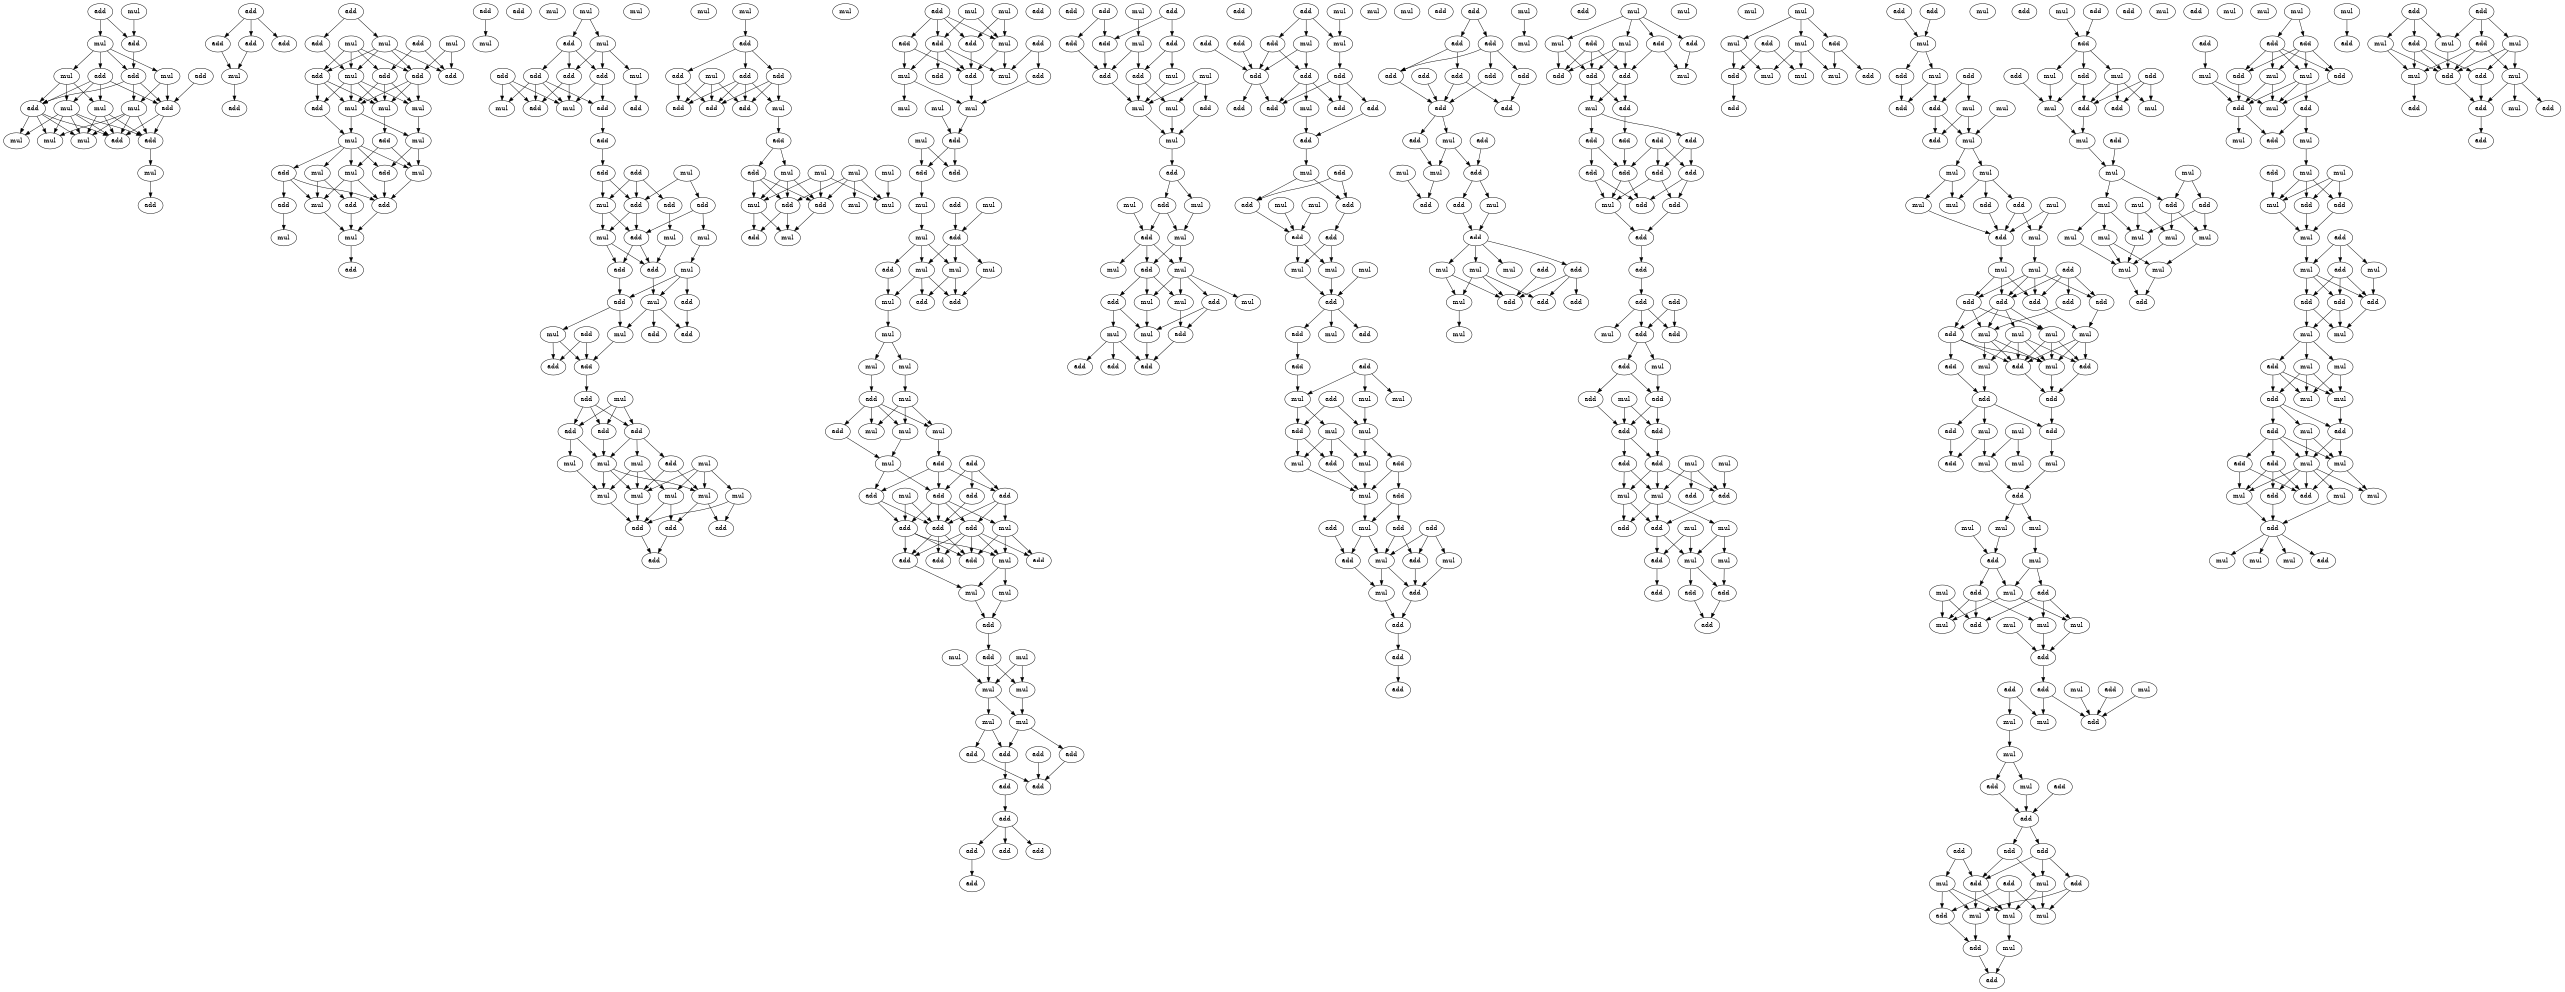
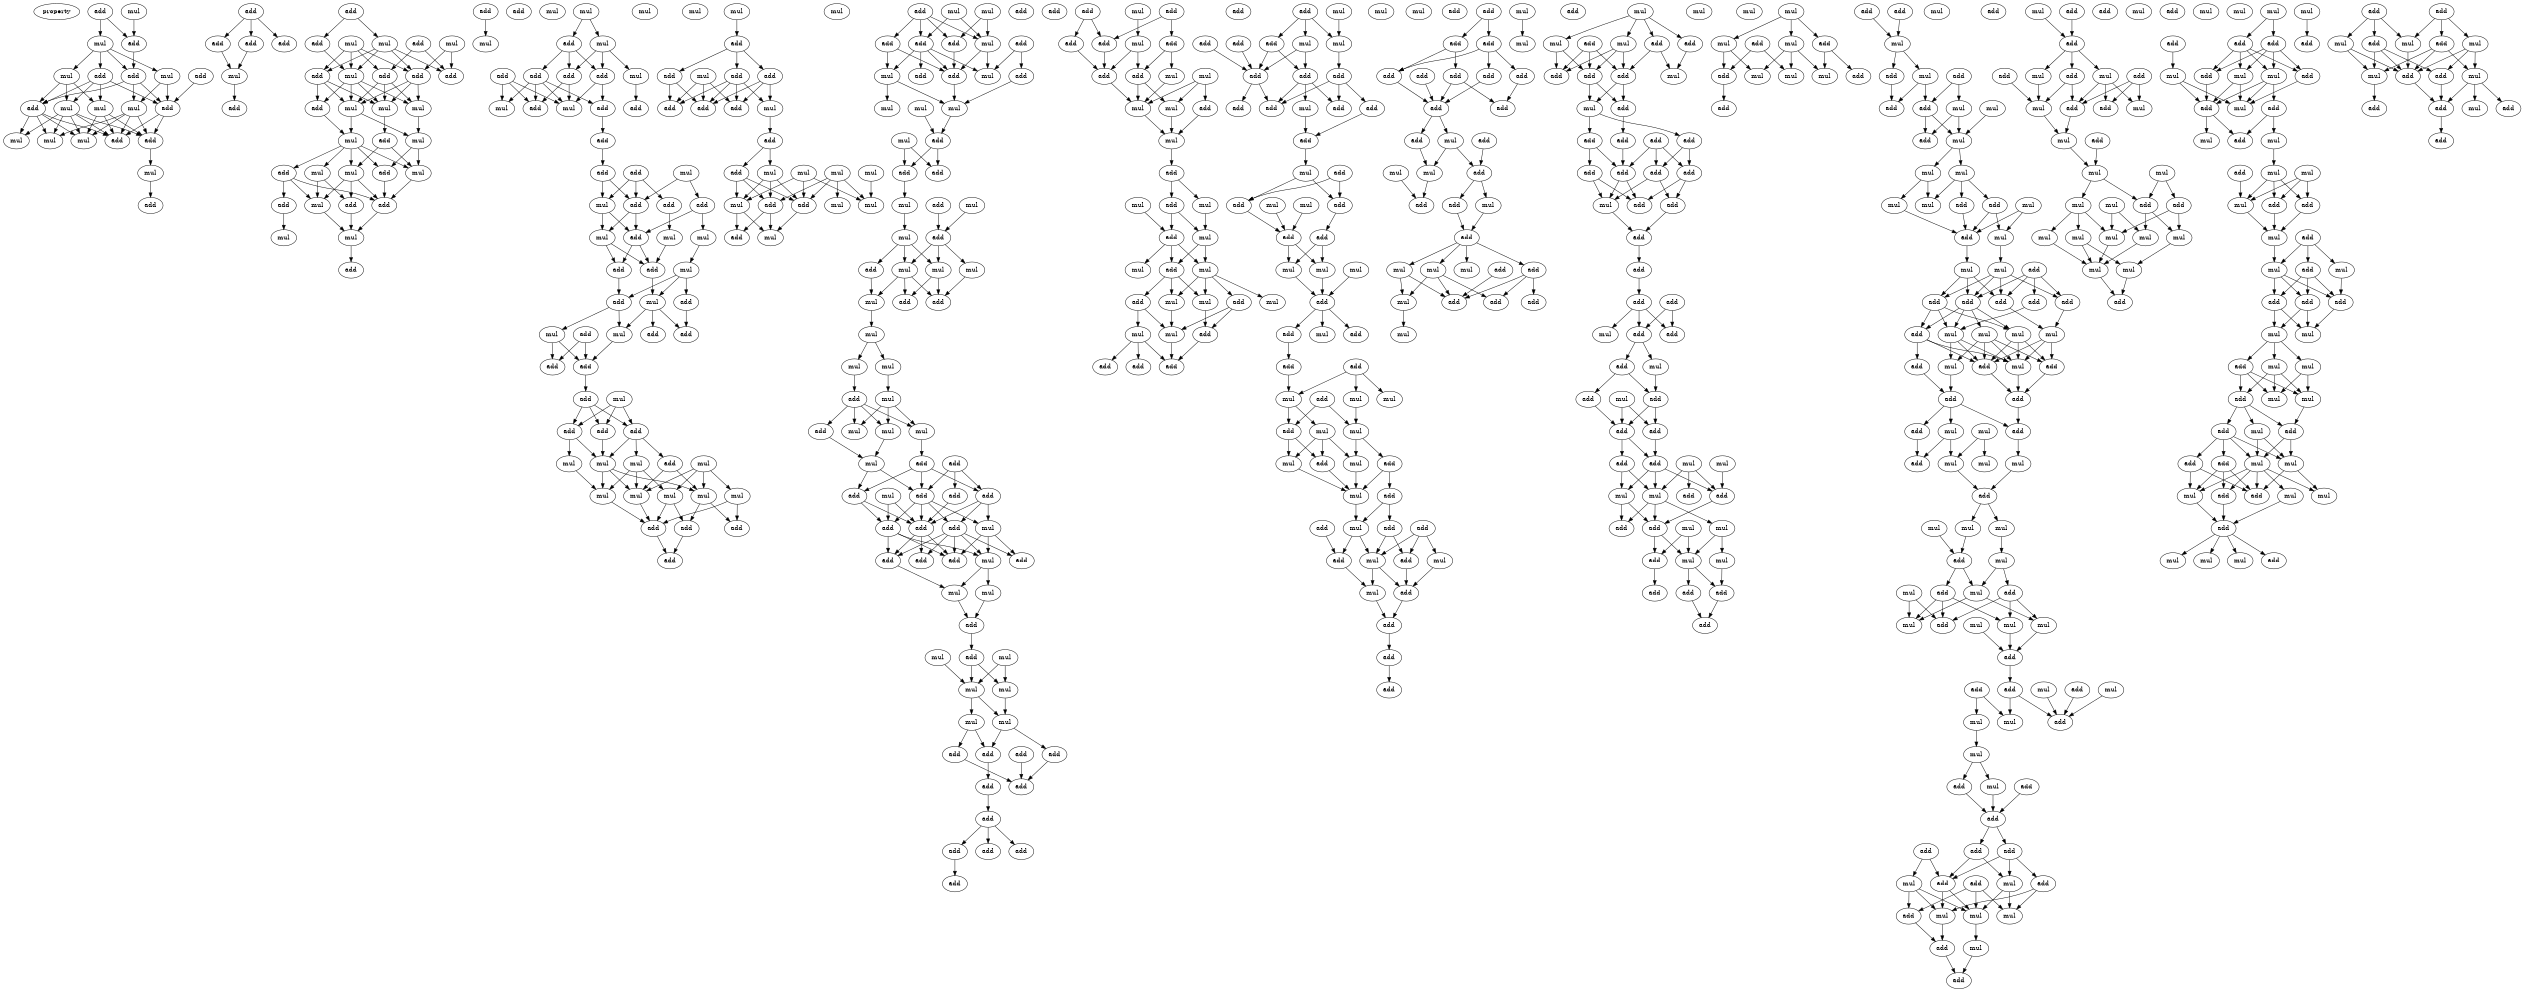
none -> (57, 12)
